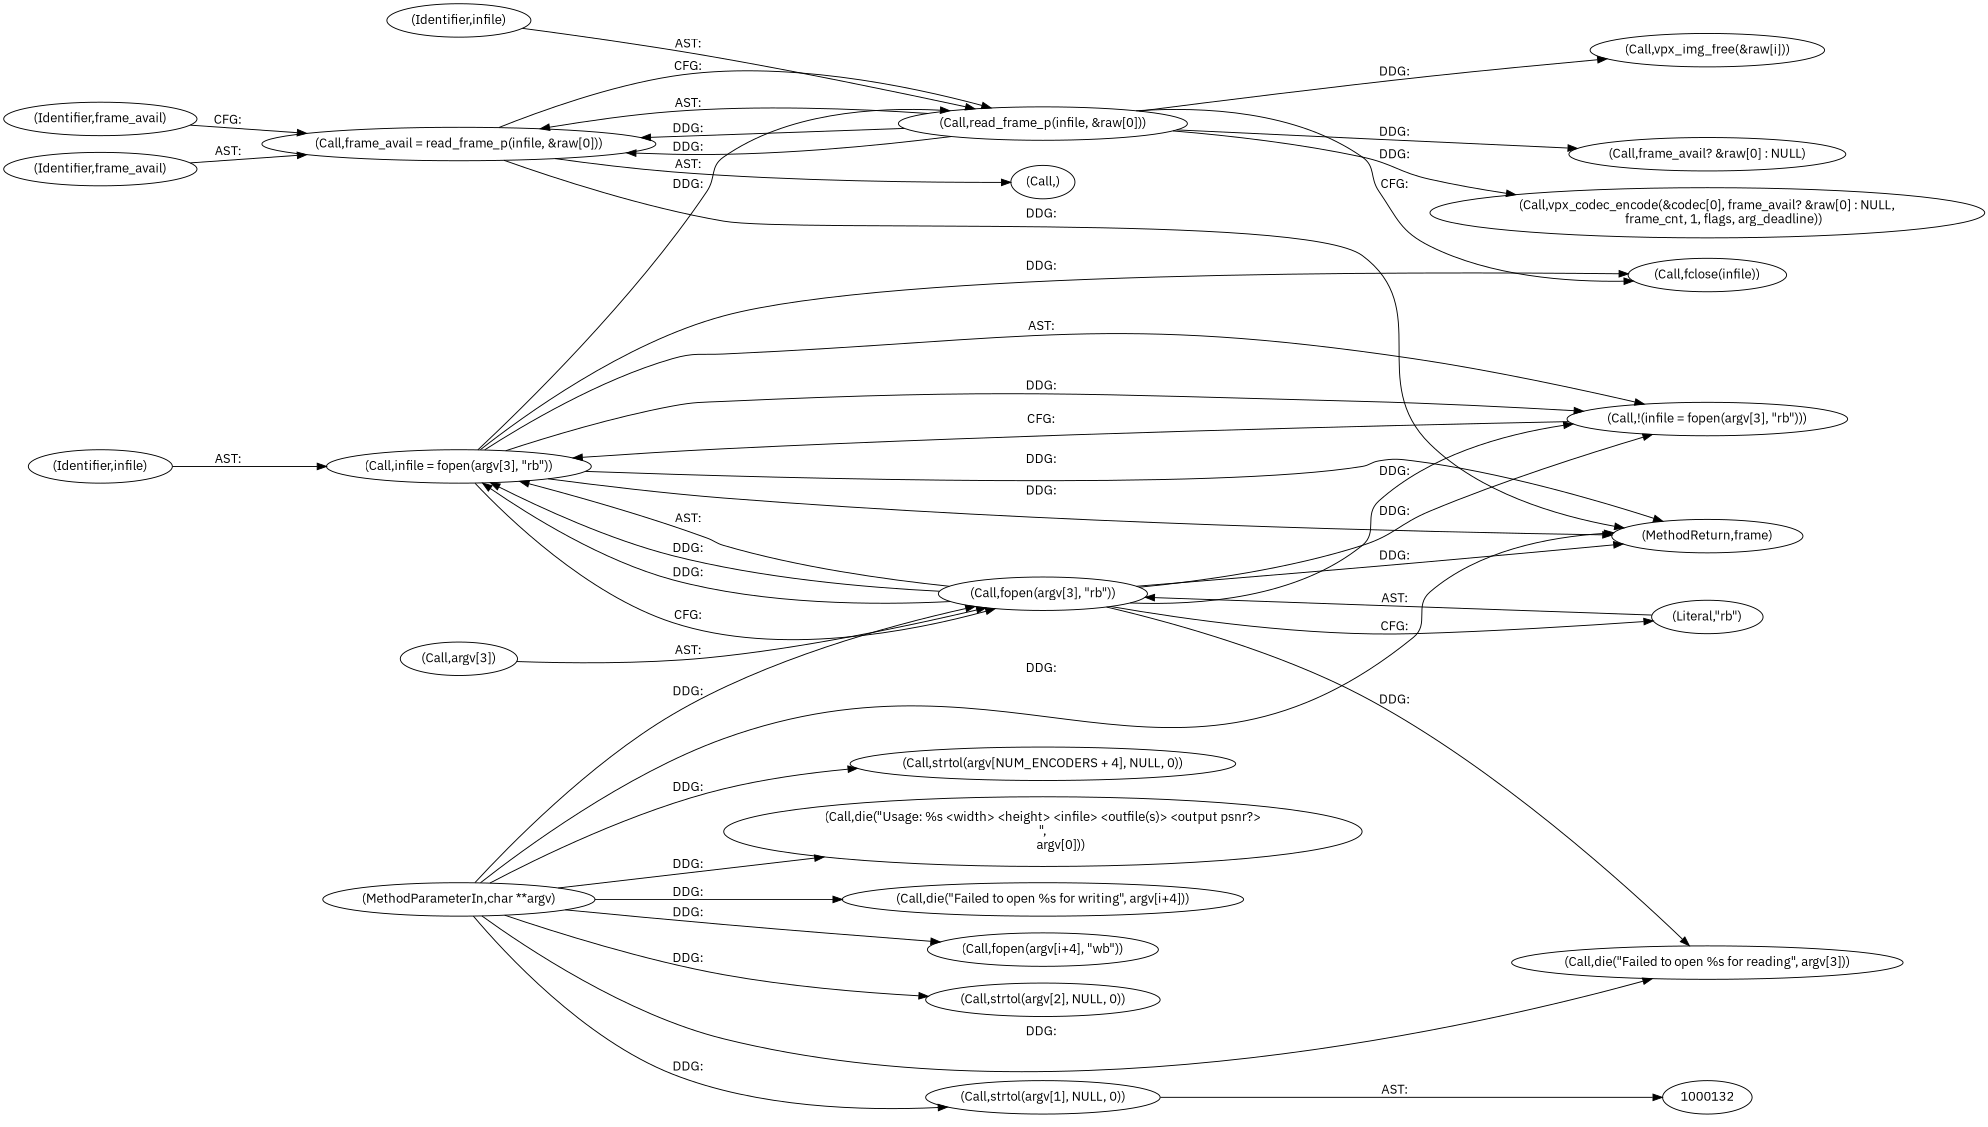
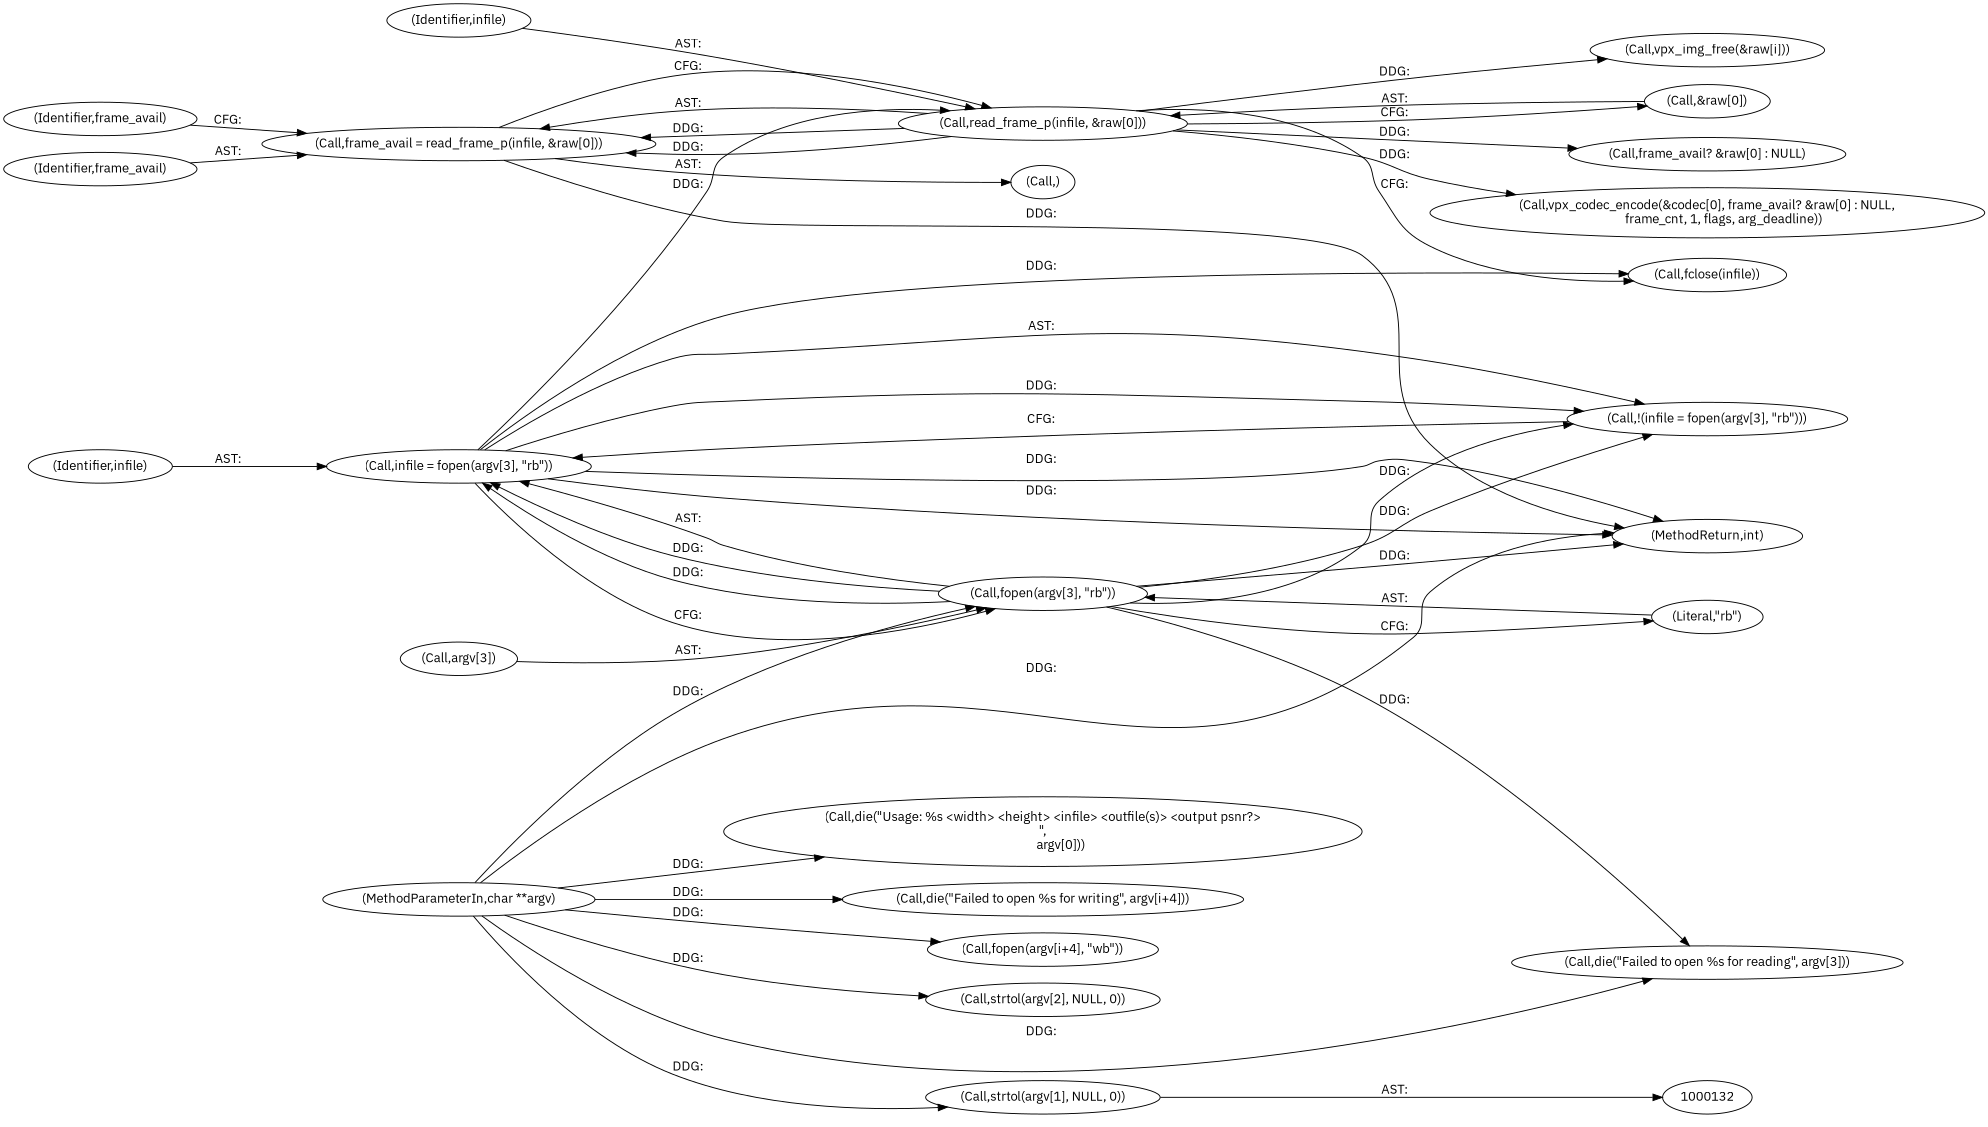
none -> (1707, 101)
(1707, 536) -> (1707, 536)
(1043, 764) -> none
